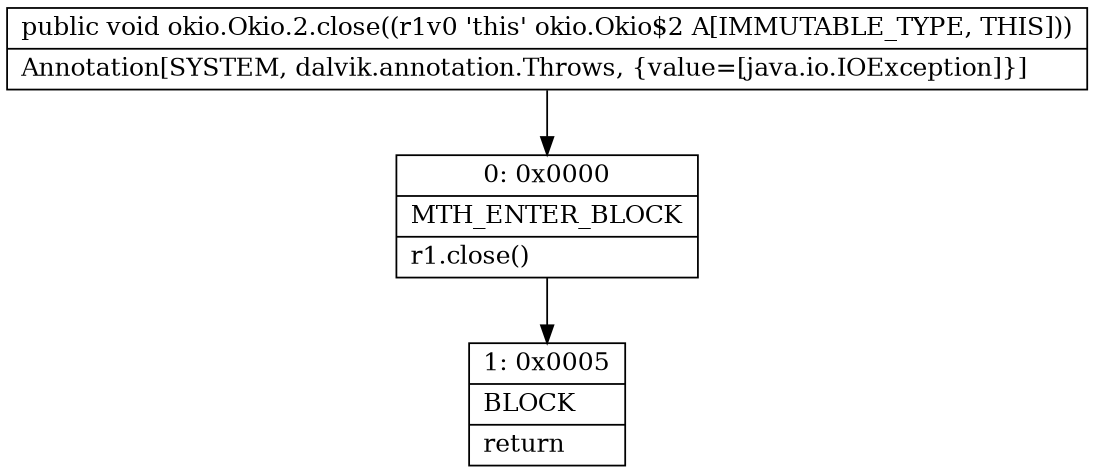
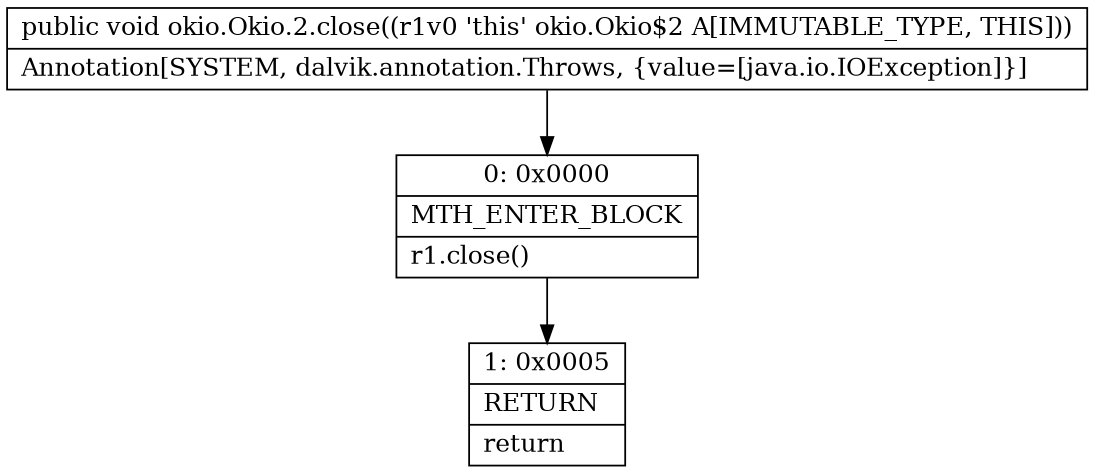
(529, 403) -> (541, 403)
